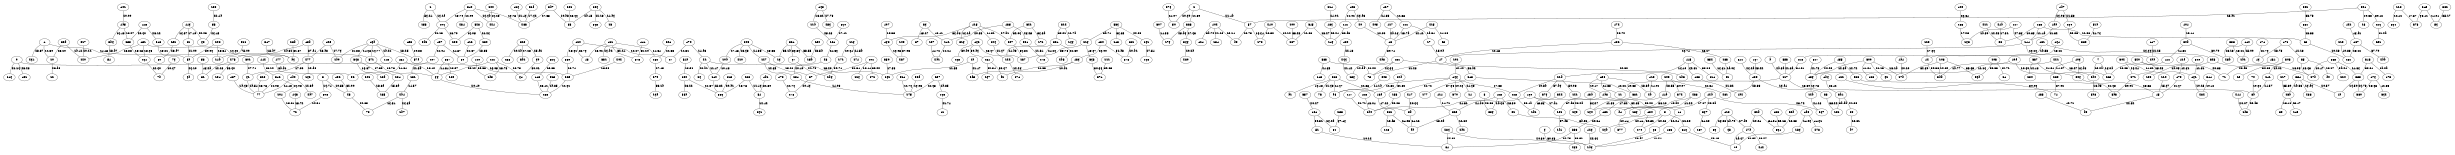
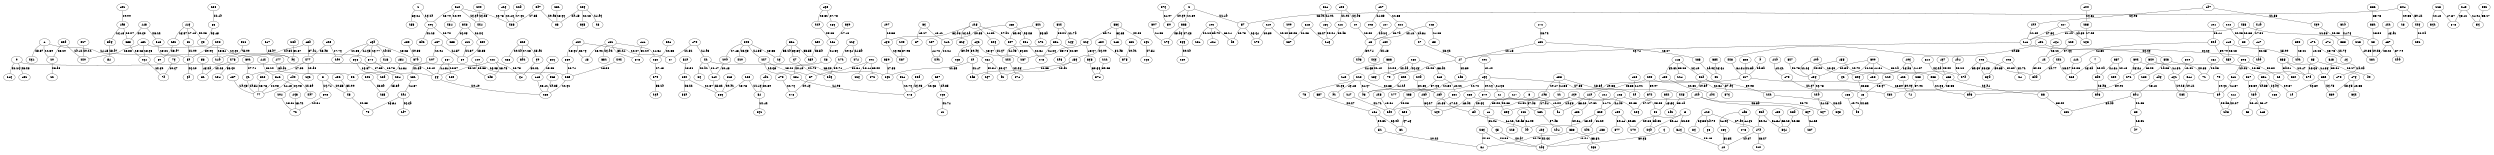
(1440, 51) -> (1447, 51)
(1538, 101) -> (1665, 105)
